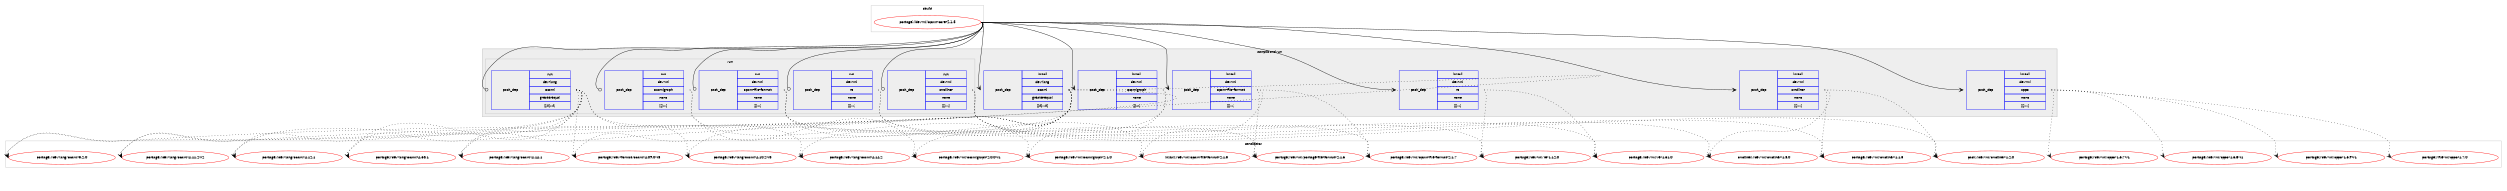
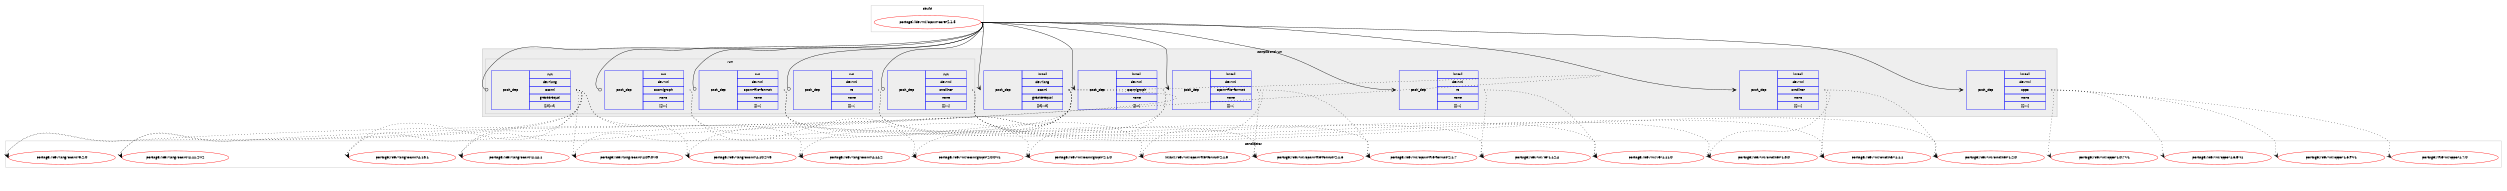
(289, 158) -> none
(402, 158) -> (402, 158)
(629, 158) -> (629, 158)
(1310, 158) -> (1310, 158)
(1537, 158) -> (1537, 158)
(1651, 158) -> (1651, 158)
(1764, 158) -> (1764, 158)
(1878, 158) -> (1878, 158)
(1991, 158) -> (1991, 158)
(2104, 158) -> (2104, 158)
